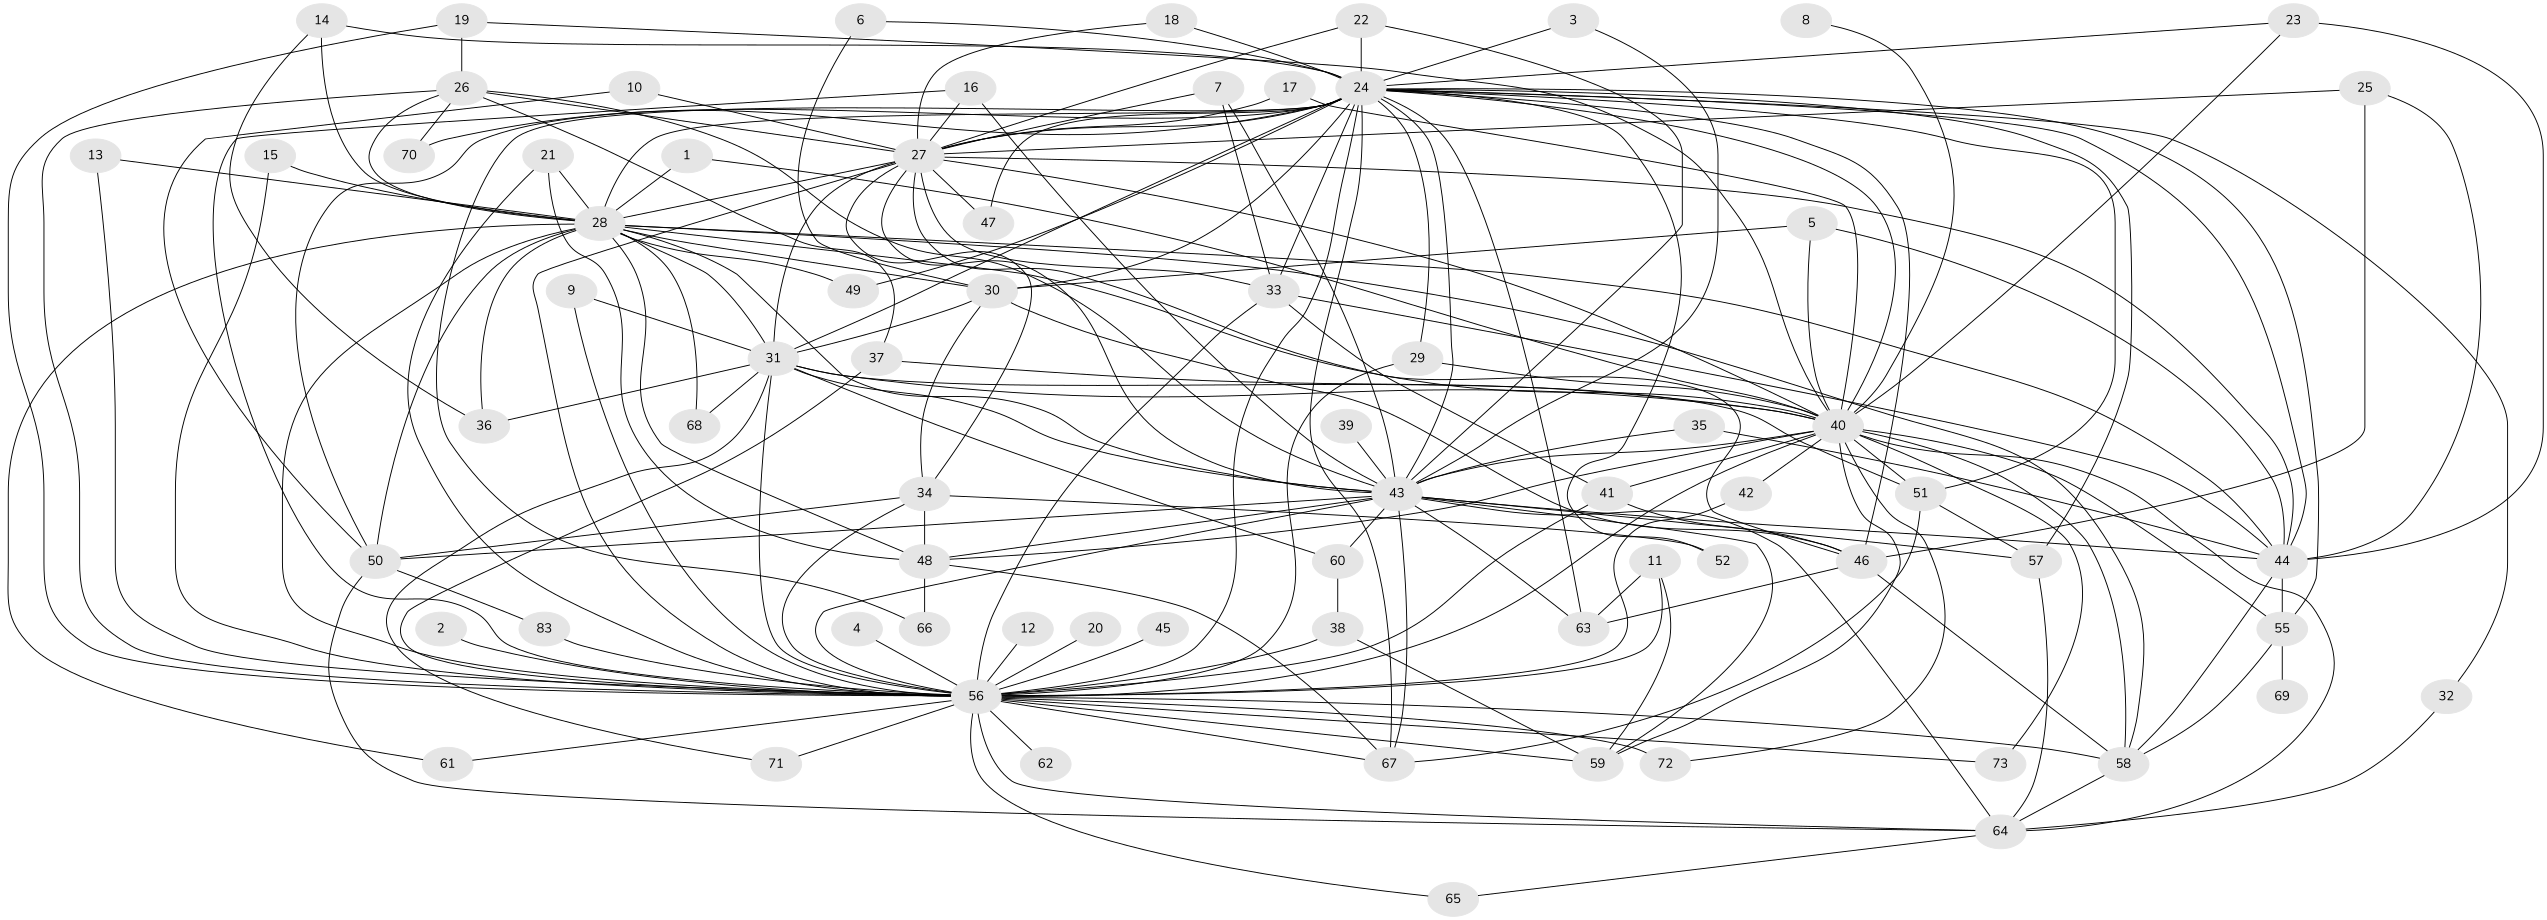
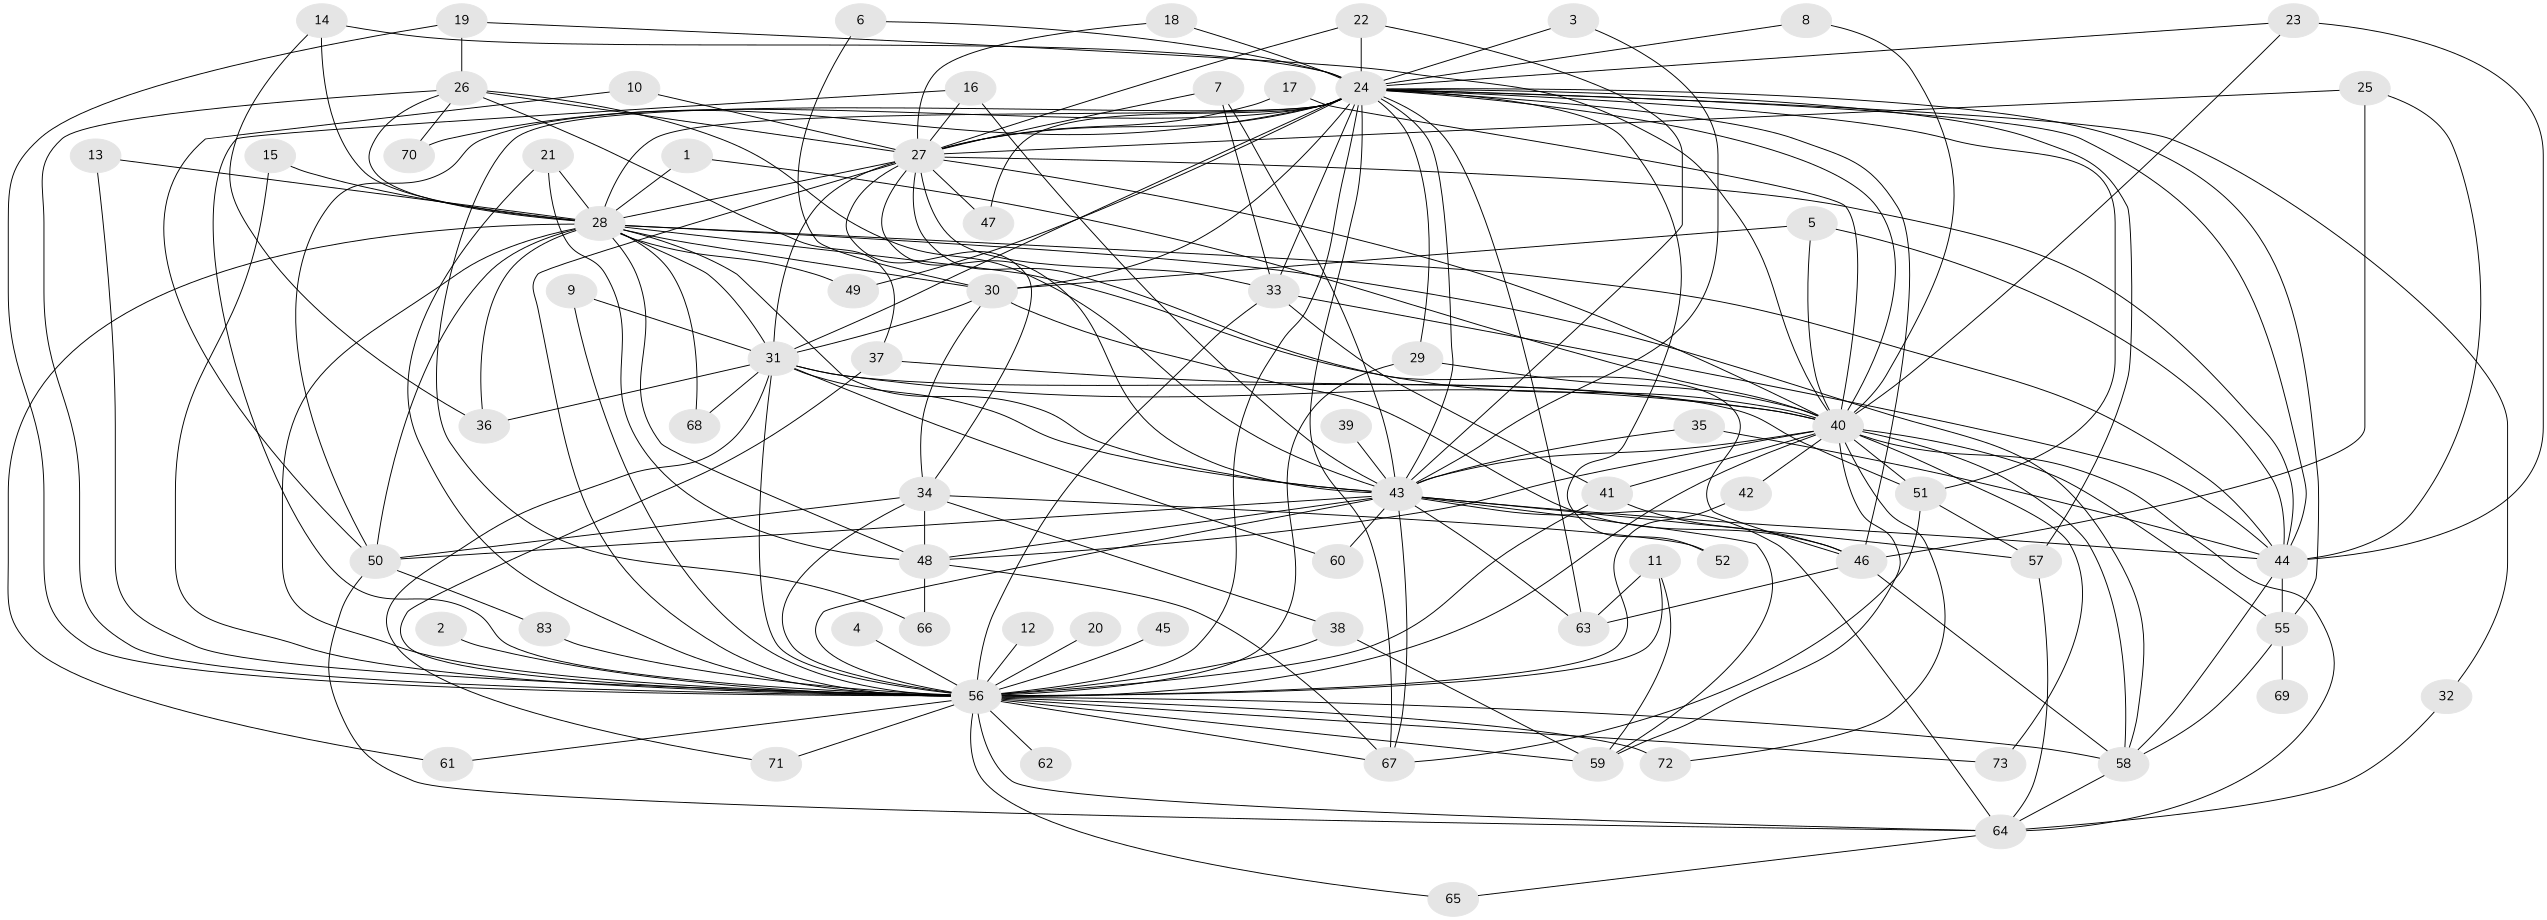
none -> (1584, 54)
(1338, 595) -> (1131, 562)
